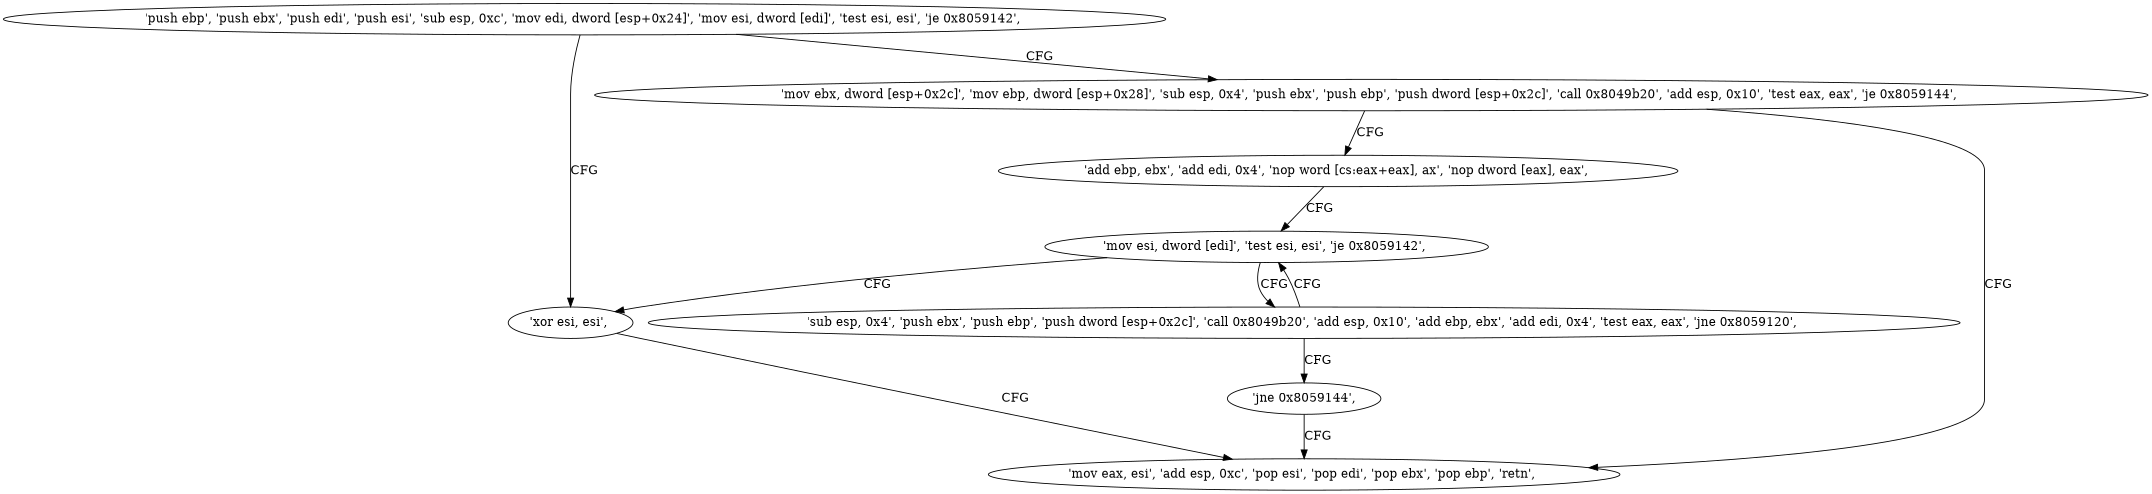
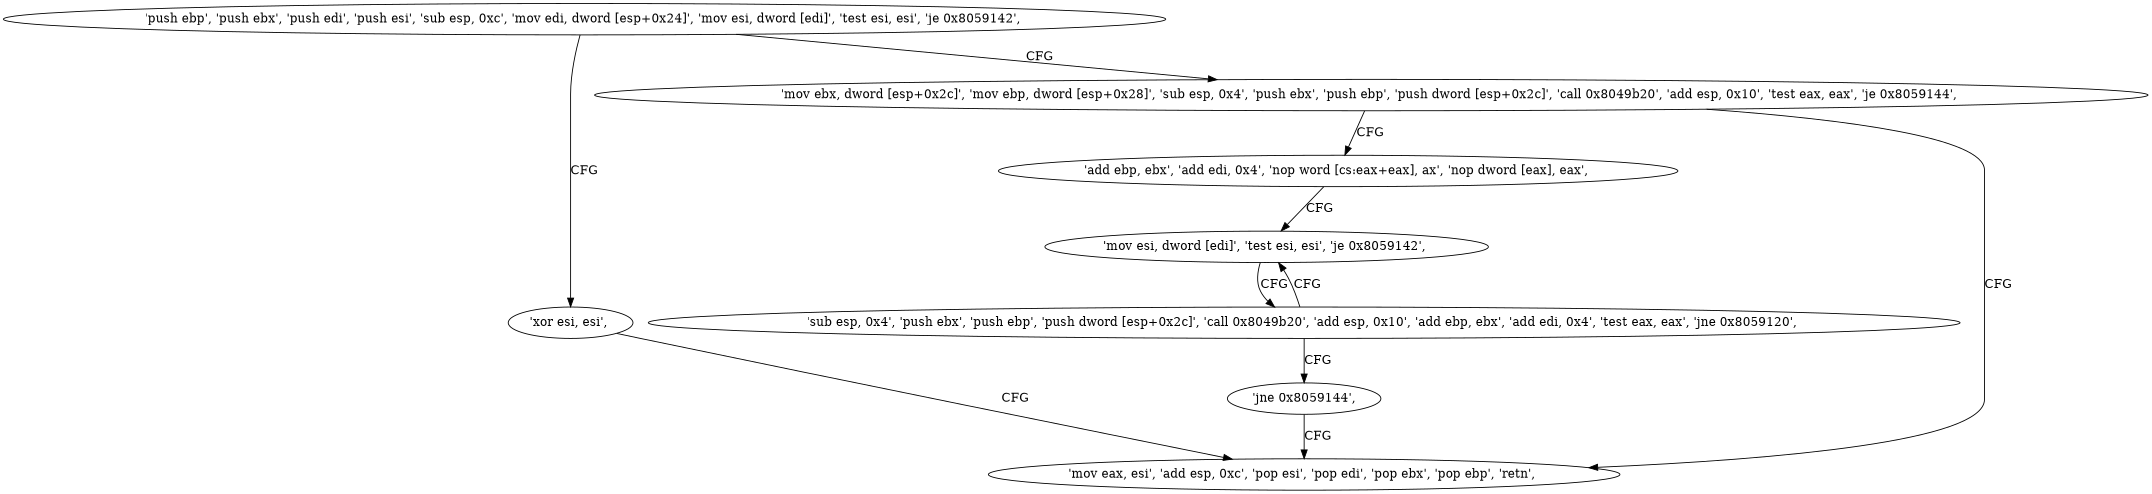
(865, 279) -> none
